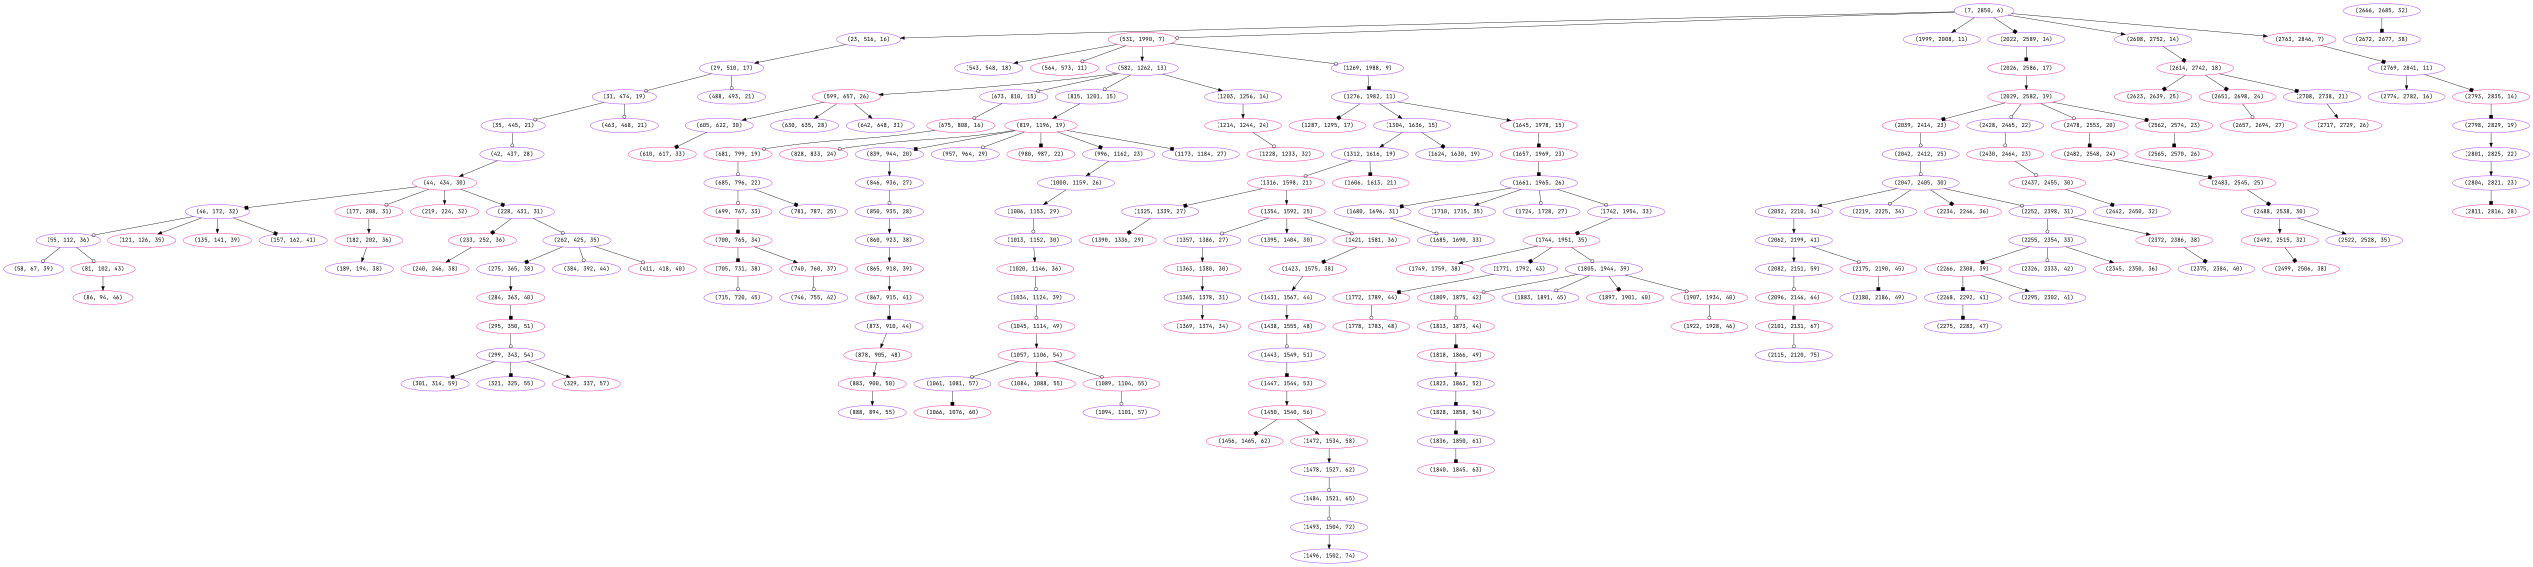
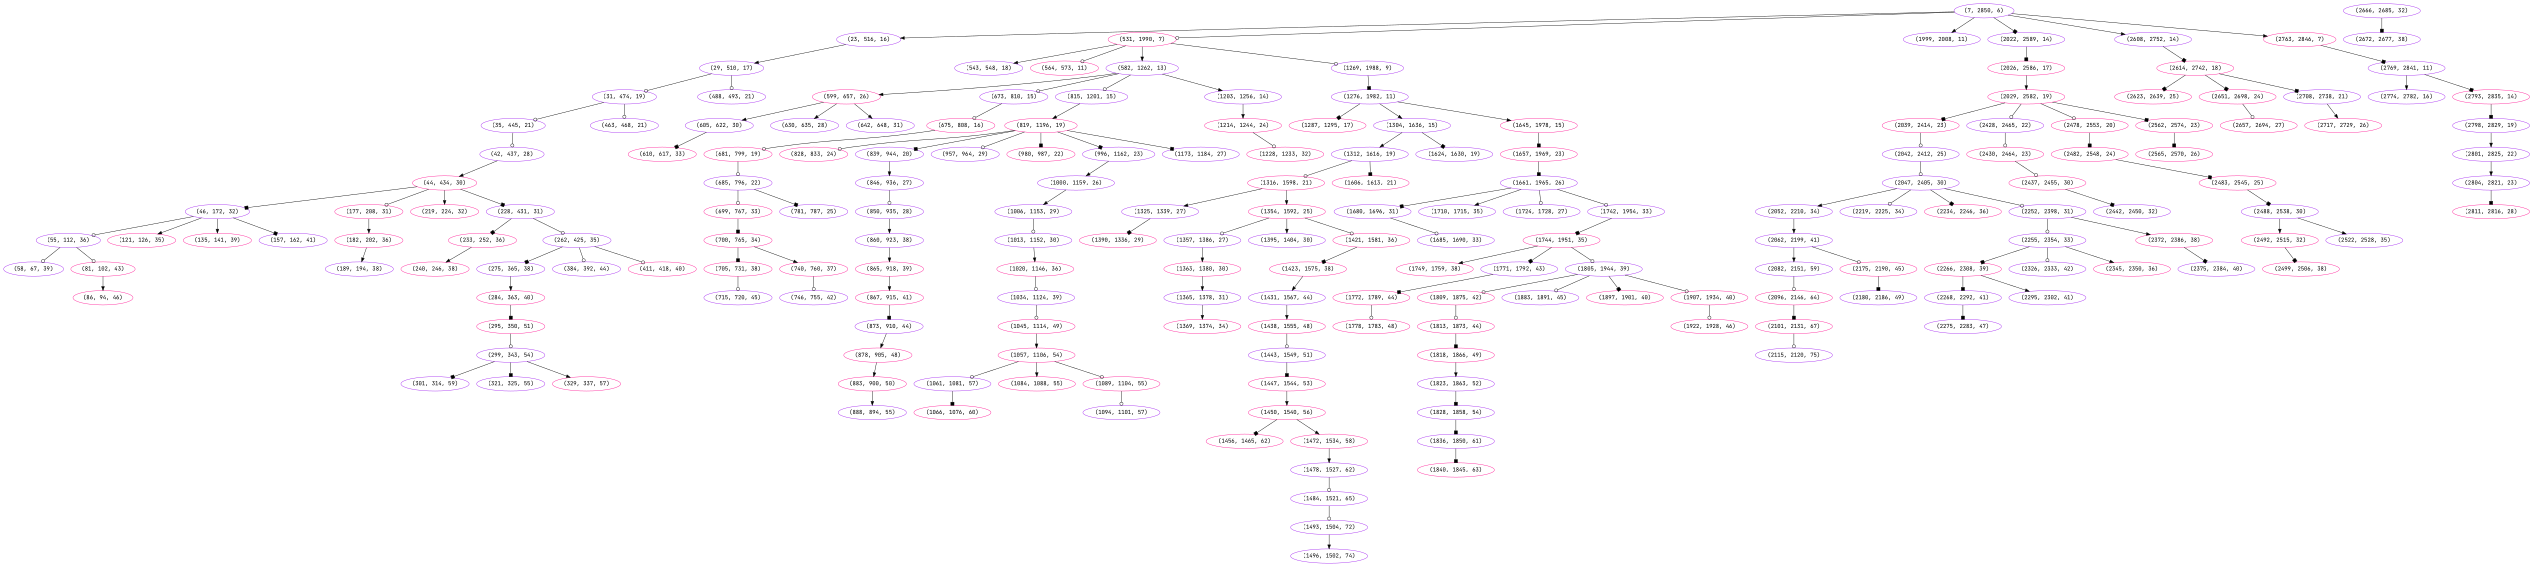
(1225, 197) -> (1225, 197)
